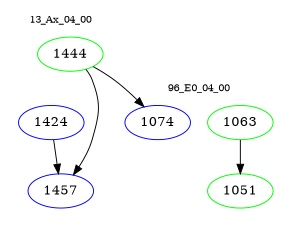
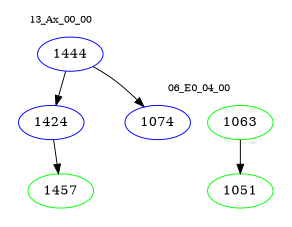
(61, 20) -> (61, 20)
(70, 54) -> (70, 54)
(199, 89) -> (199, 89)
(97, 119) -> (62, 84)
(61, 191) -> (61, 191)
